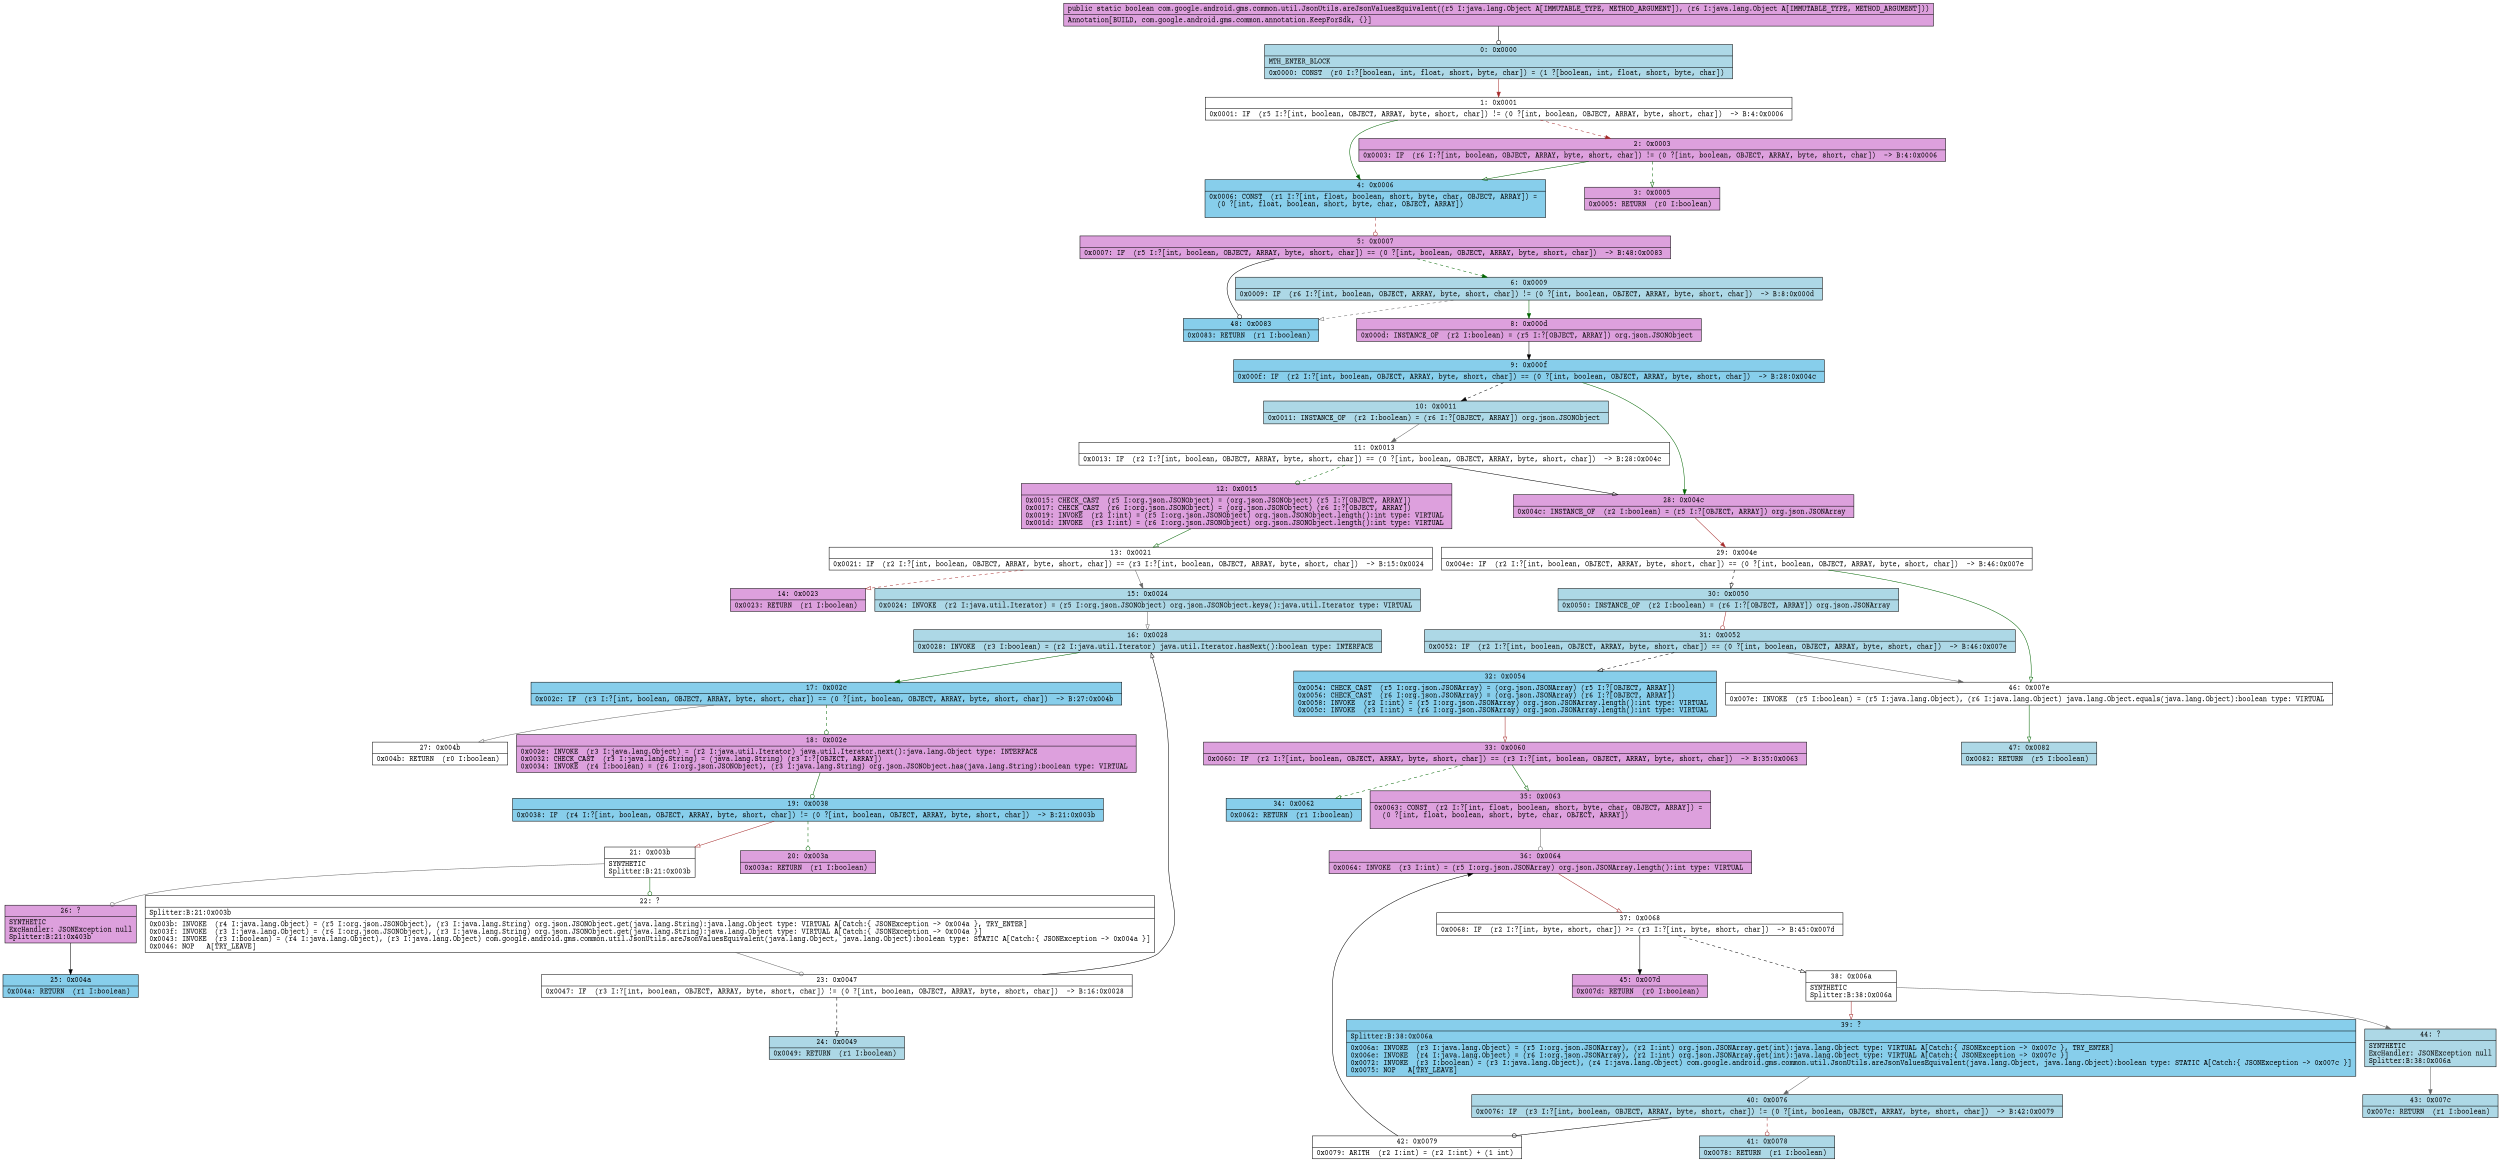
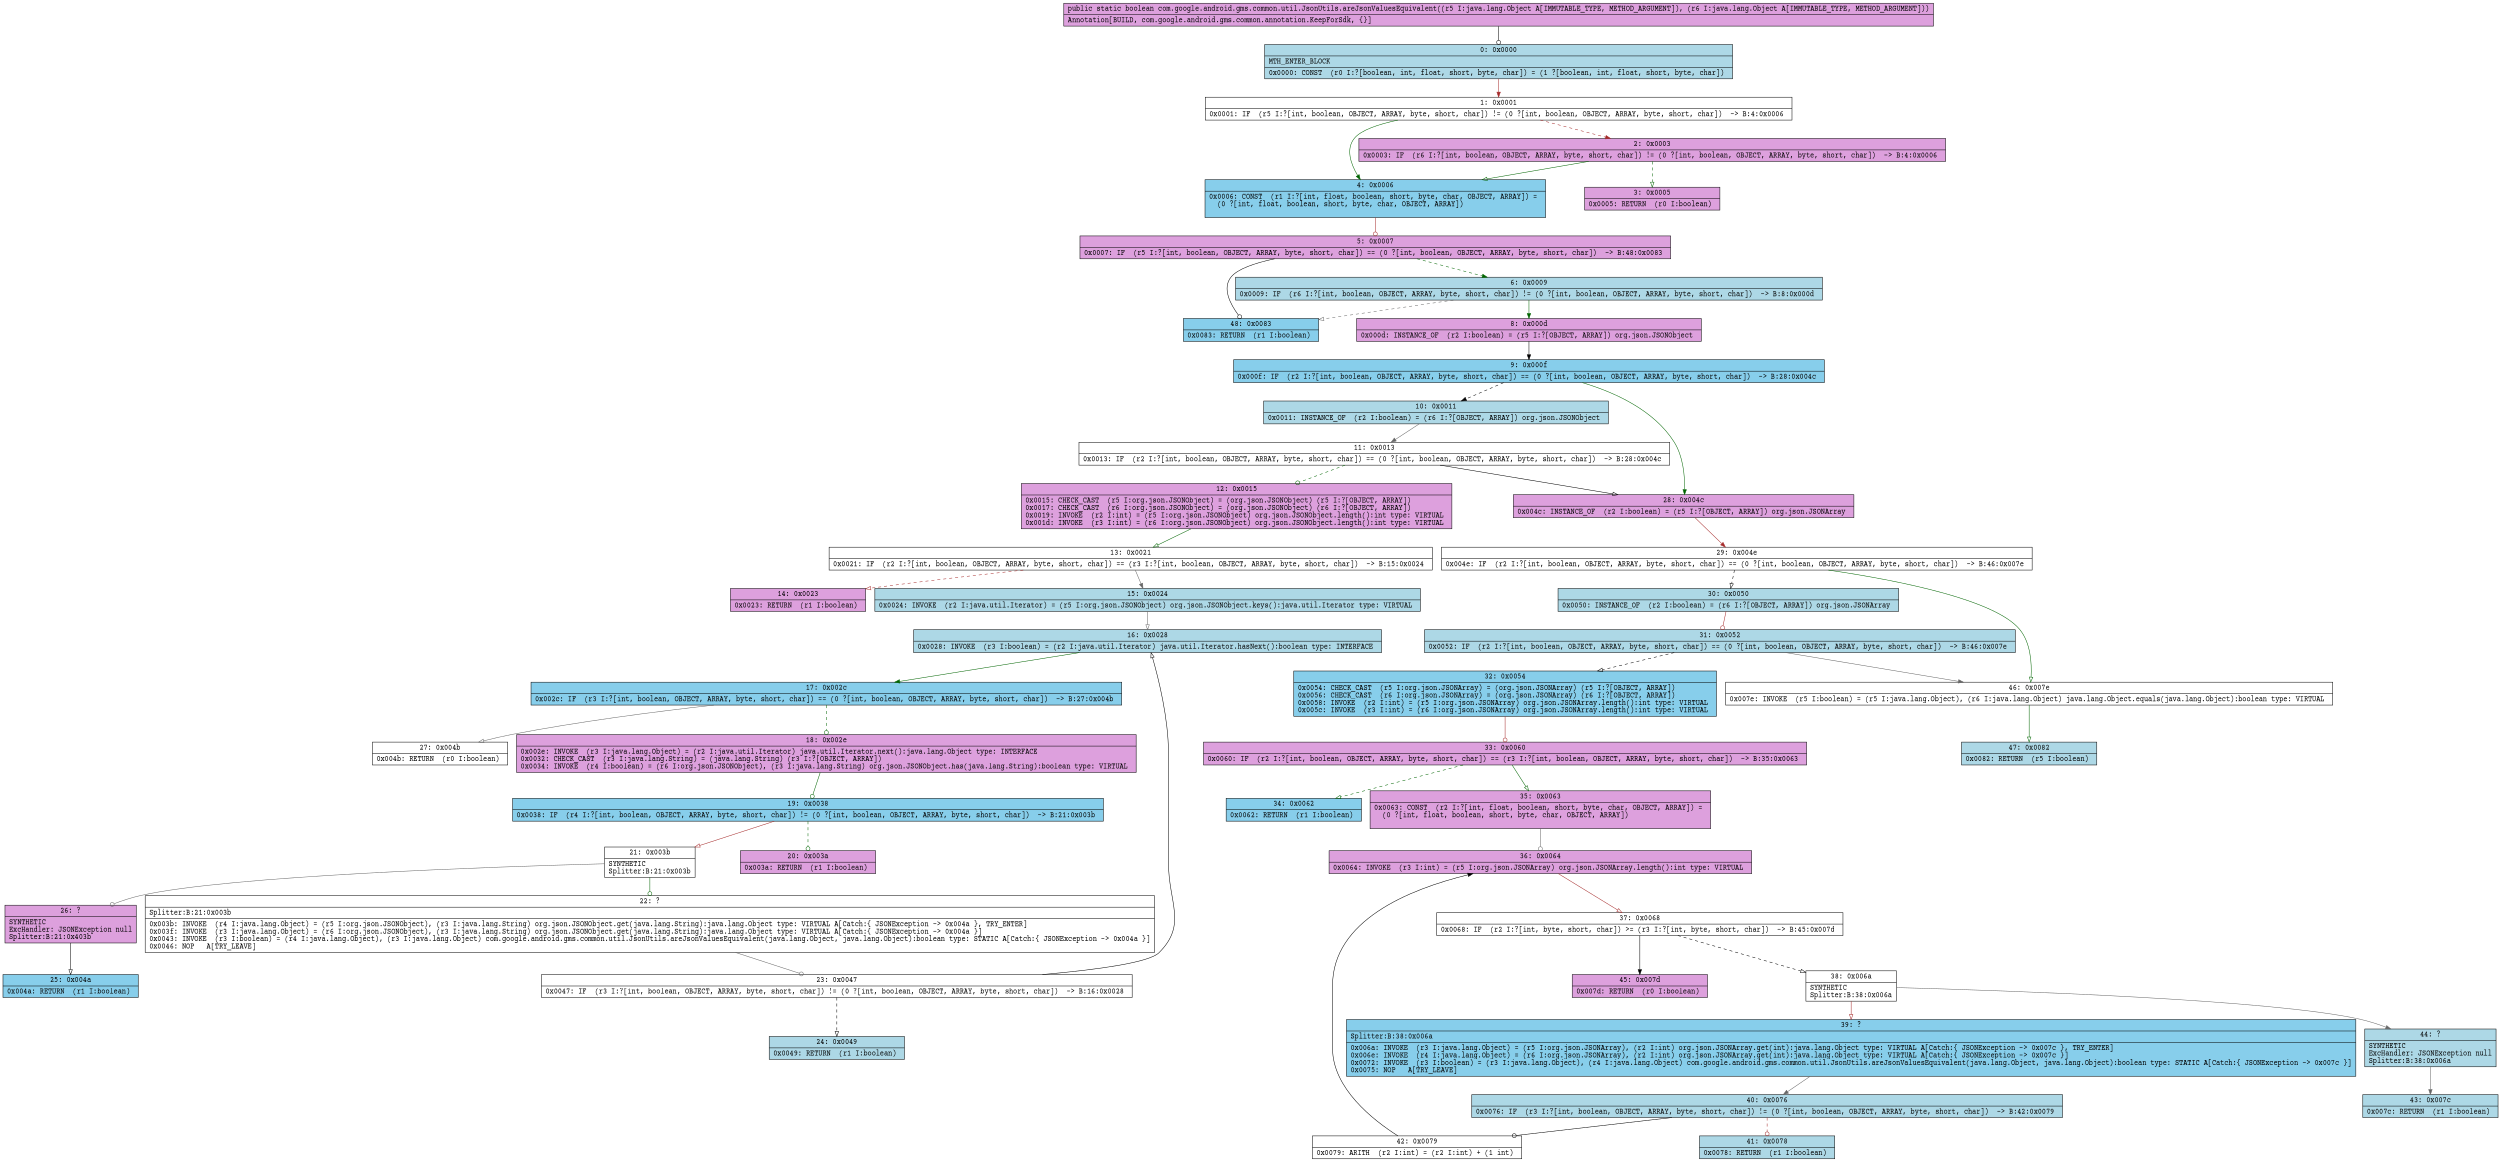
(1375, 225) -> (1375, 225)
(1505, 727) -> (1505, 727)
(71, 956) -> (71, 956)
